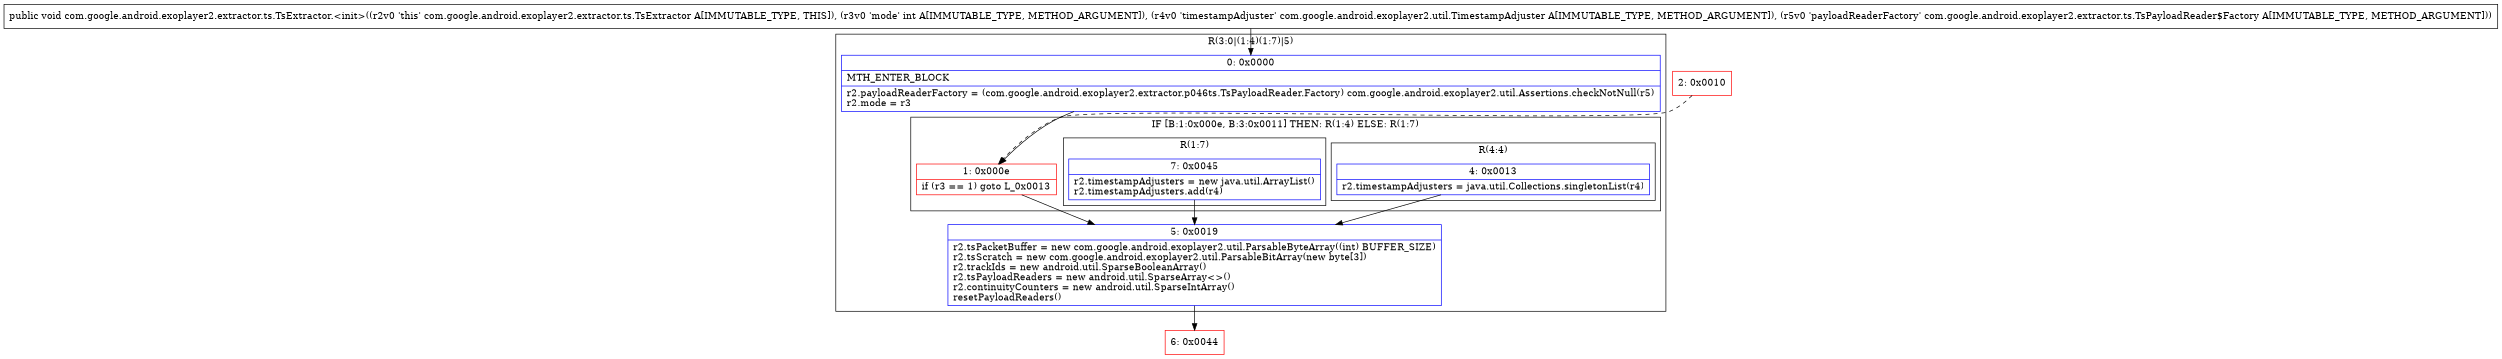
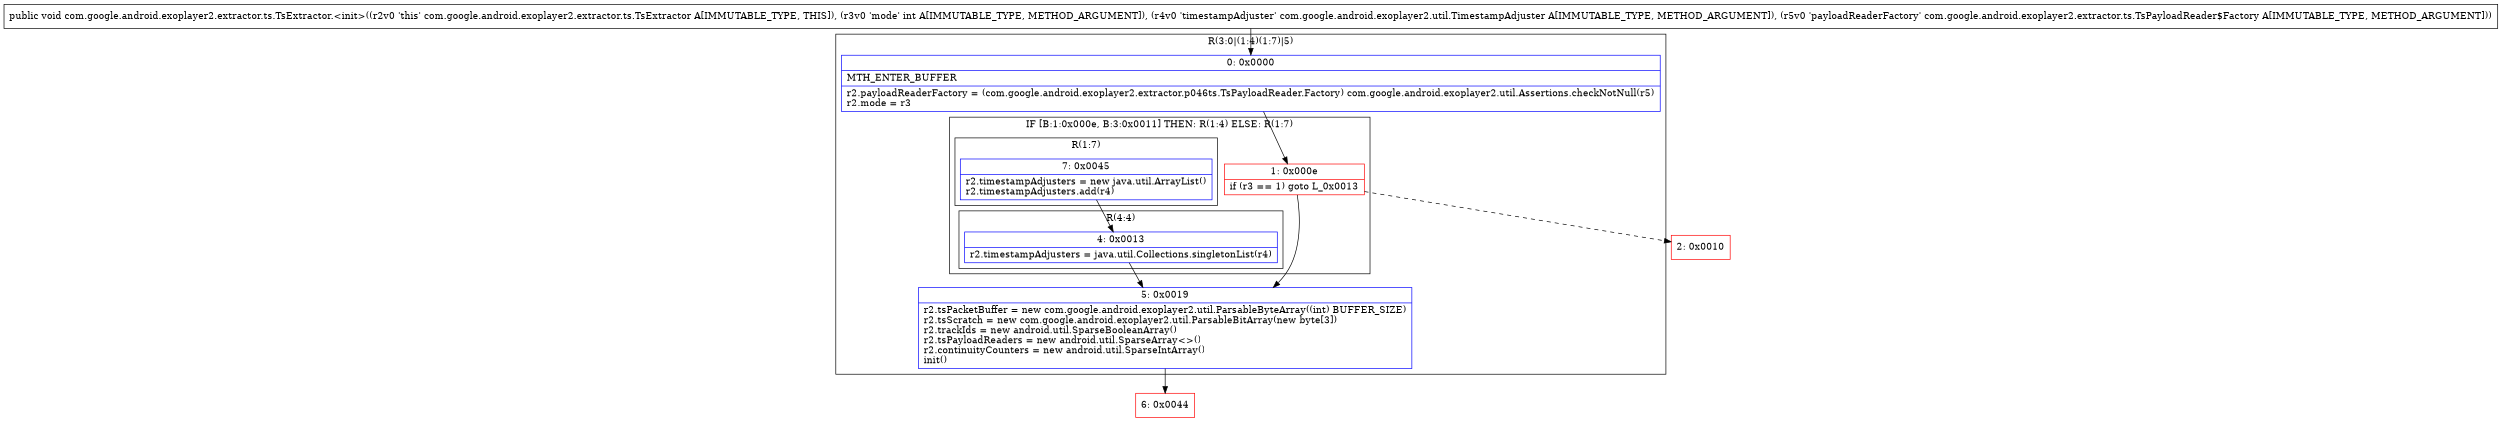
(898, 78) -> (902, 78)
(1184, 113) -> (1514, 216)
(1195, 209) -> (1105, 215)
(1008, 298) -> (936, 360)
